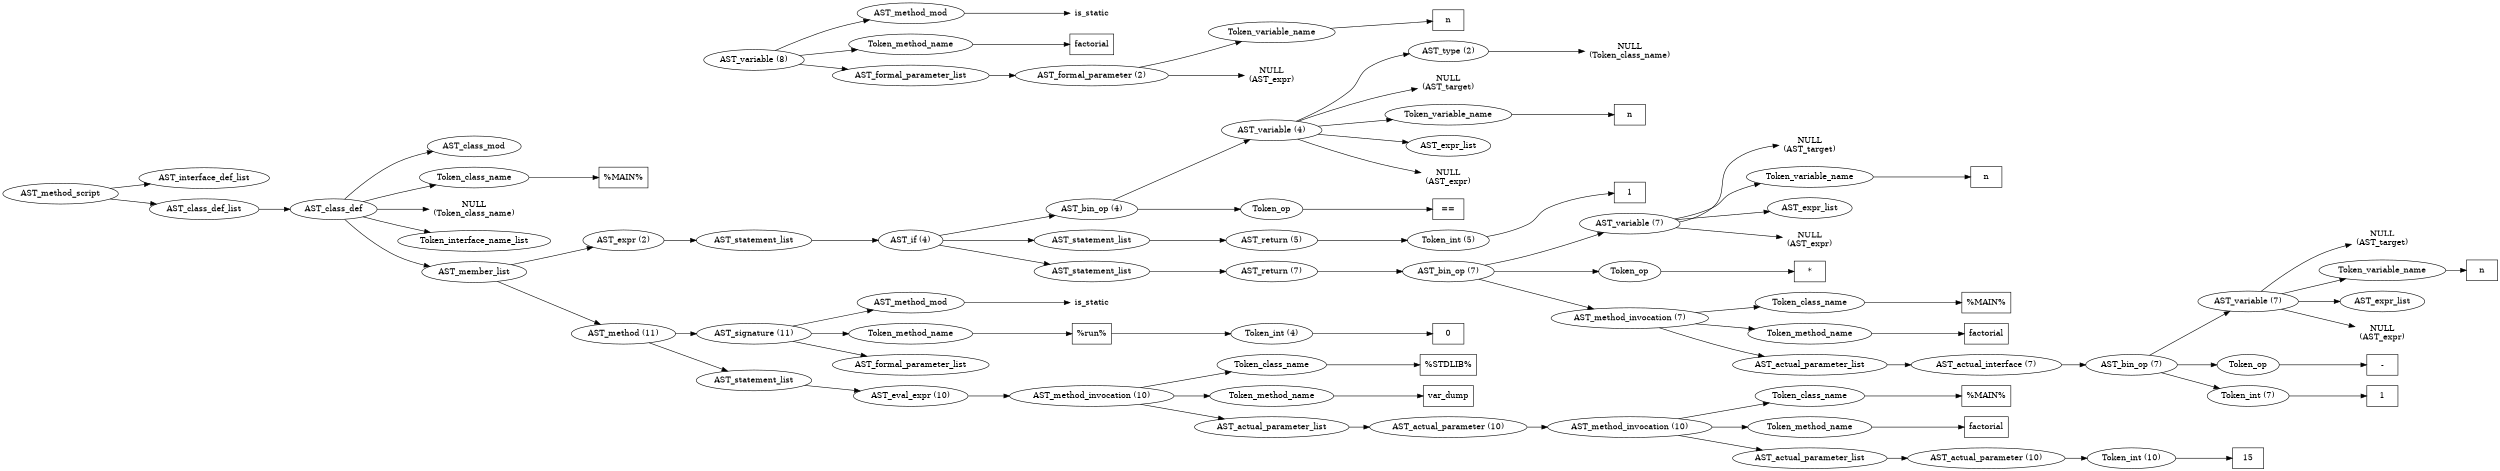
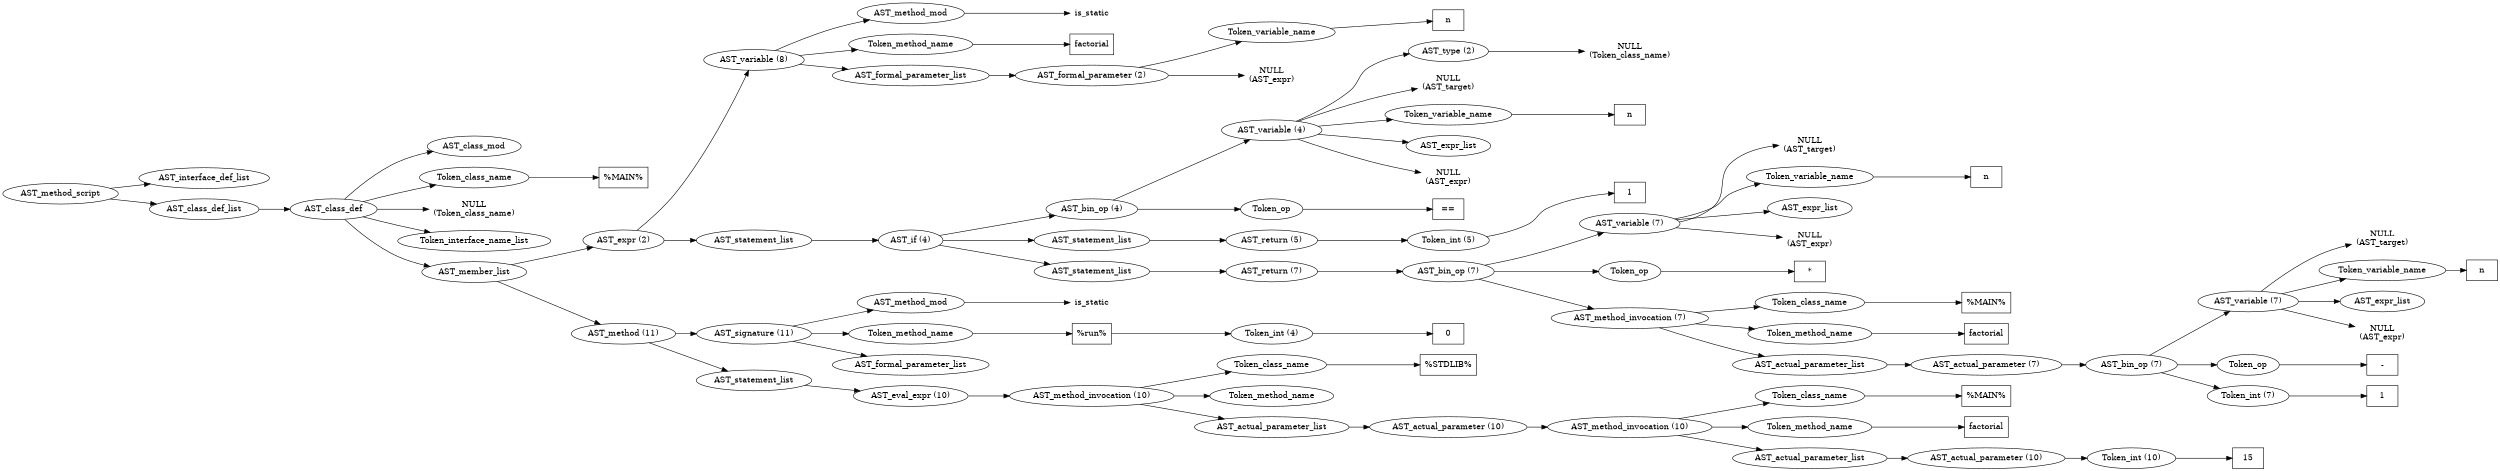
none -> (700, 159)
(1986, 365) -> (1986, 365)
(1448, 396) -> none
